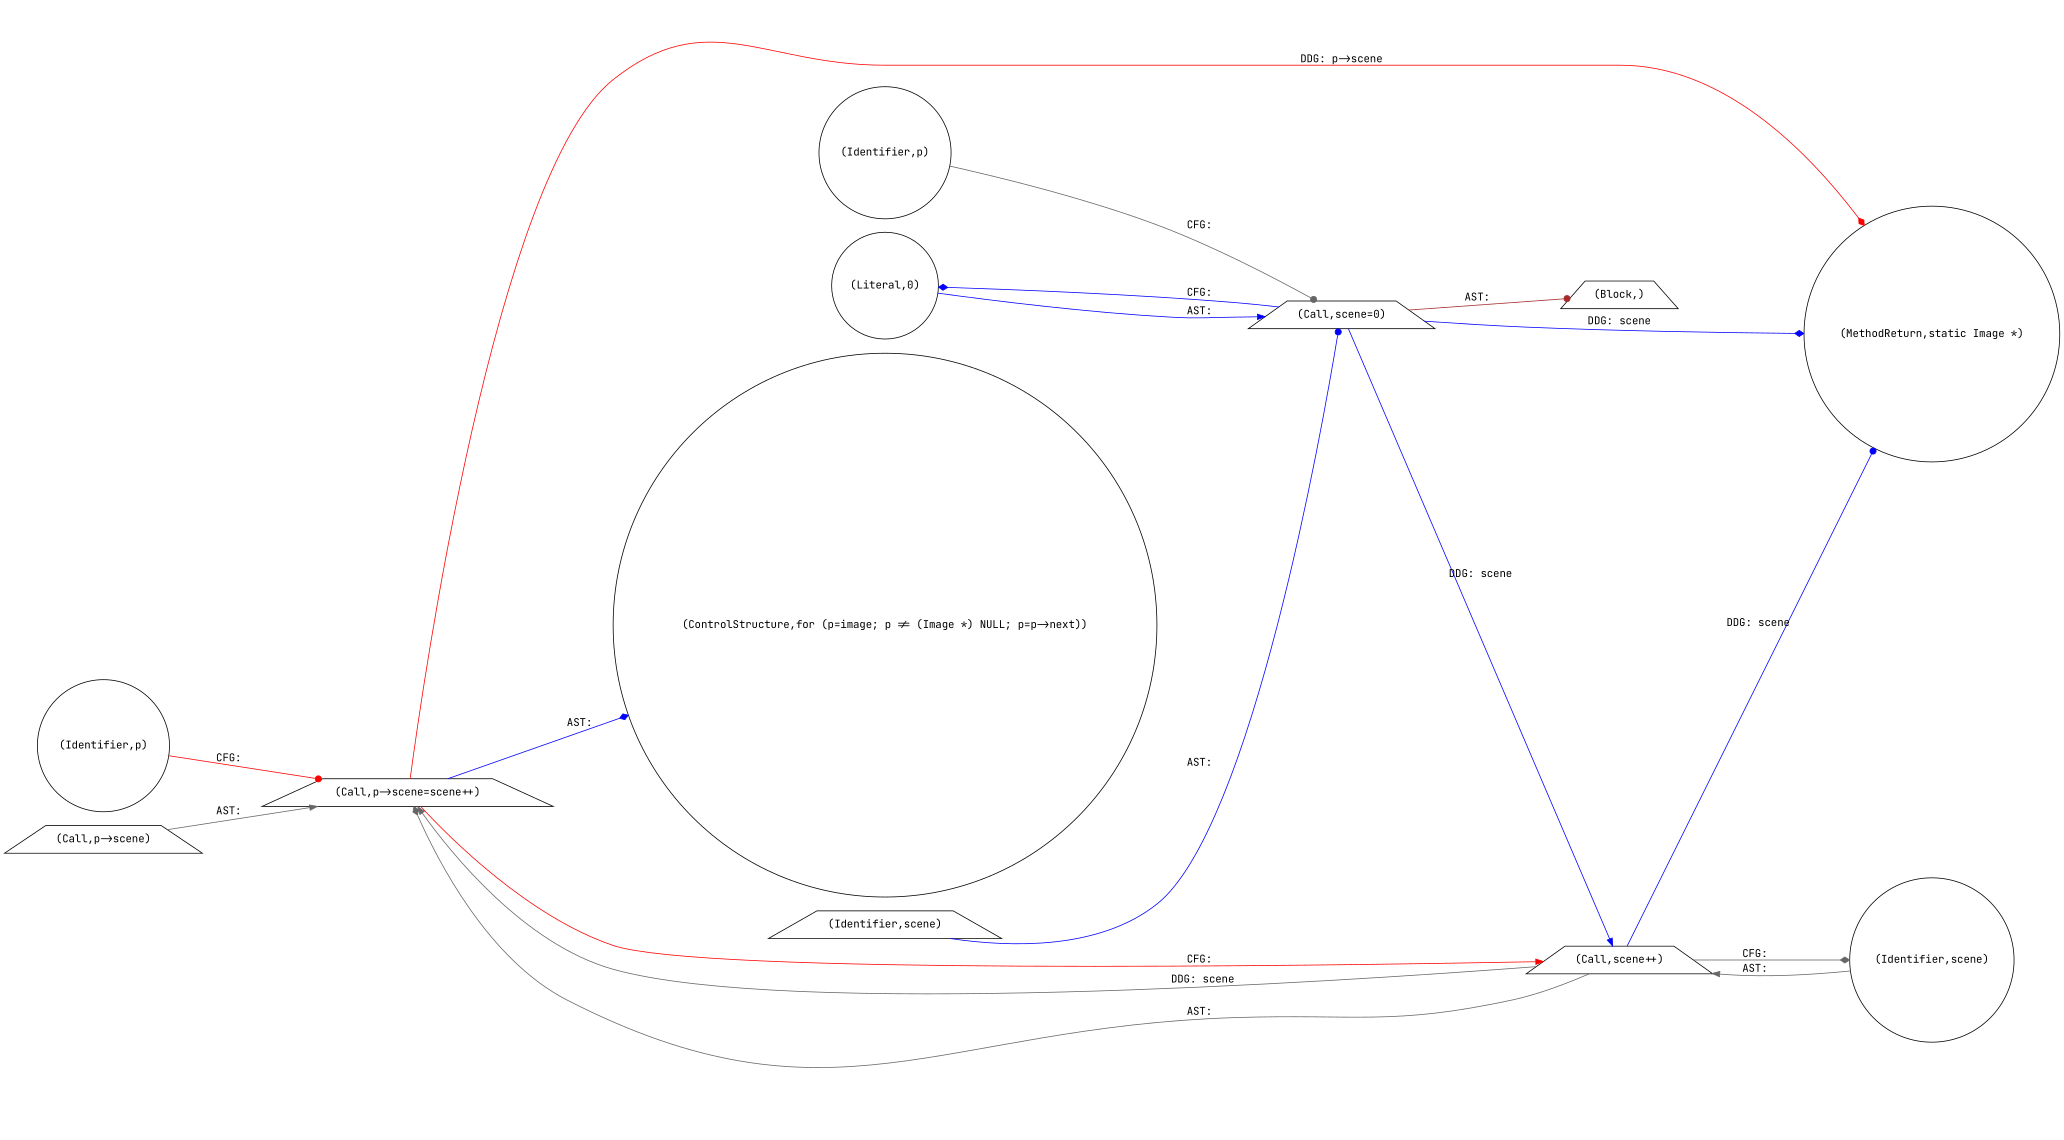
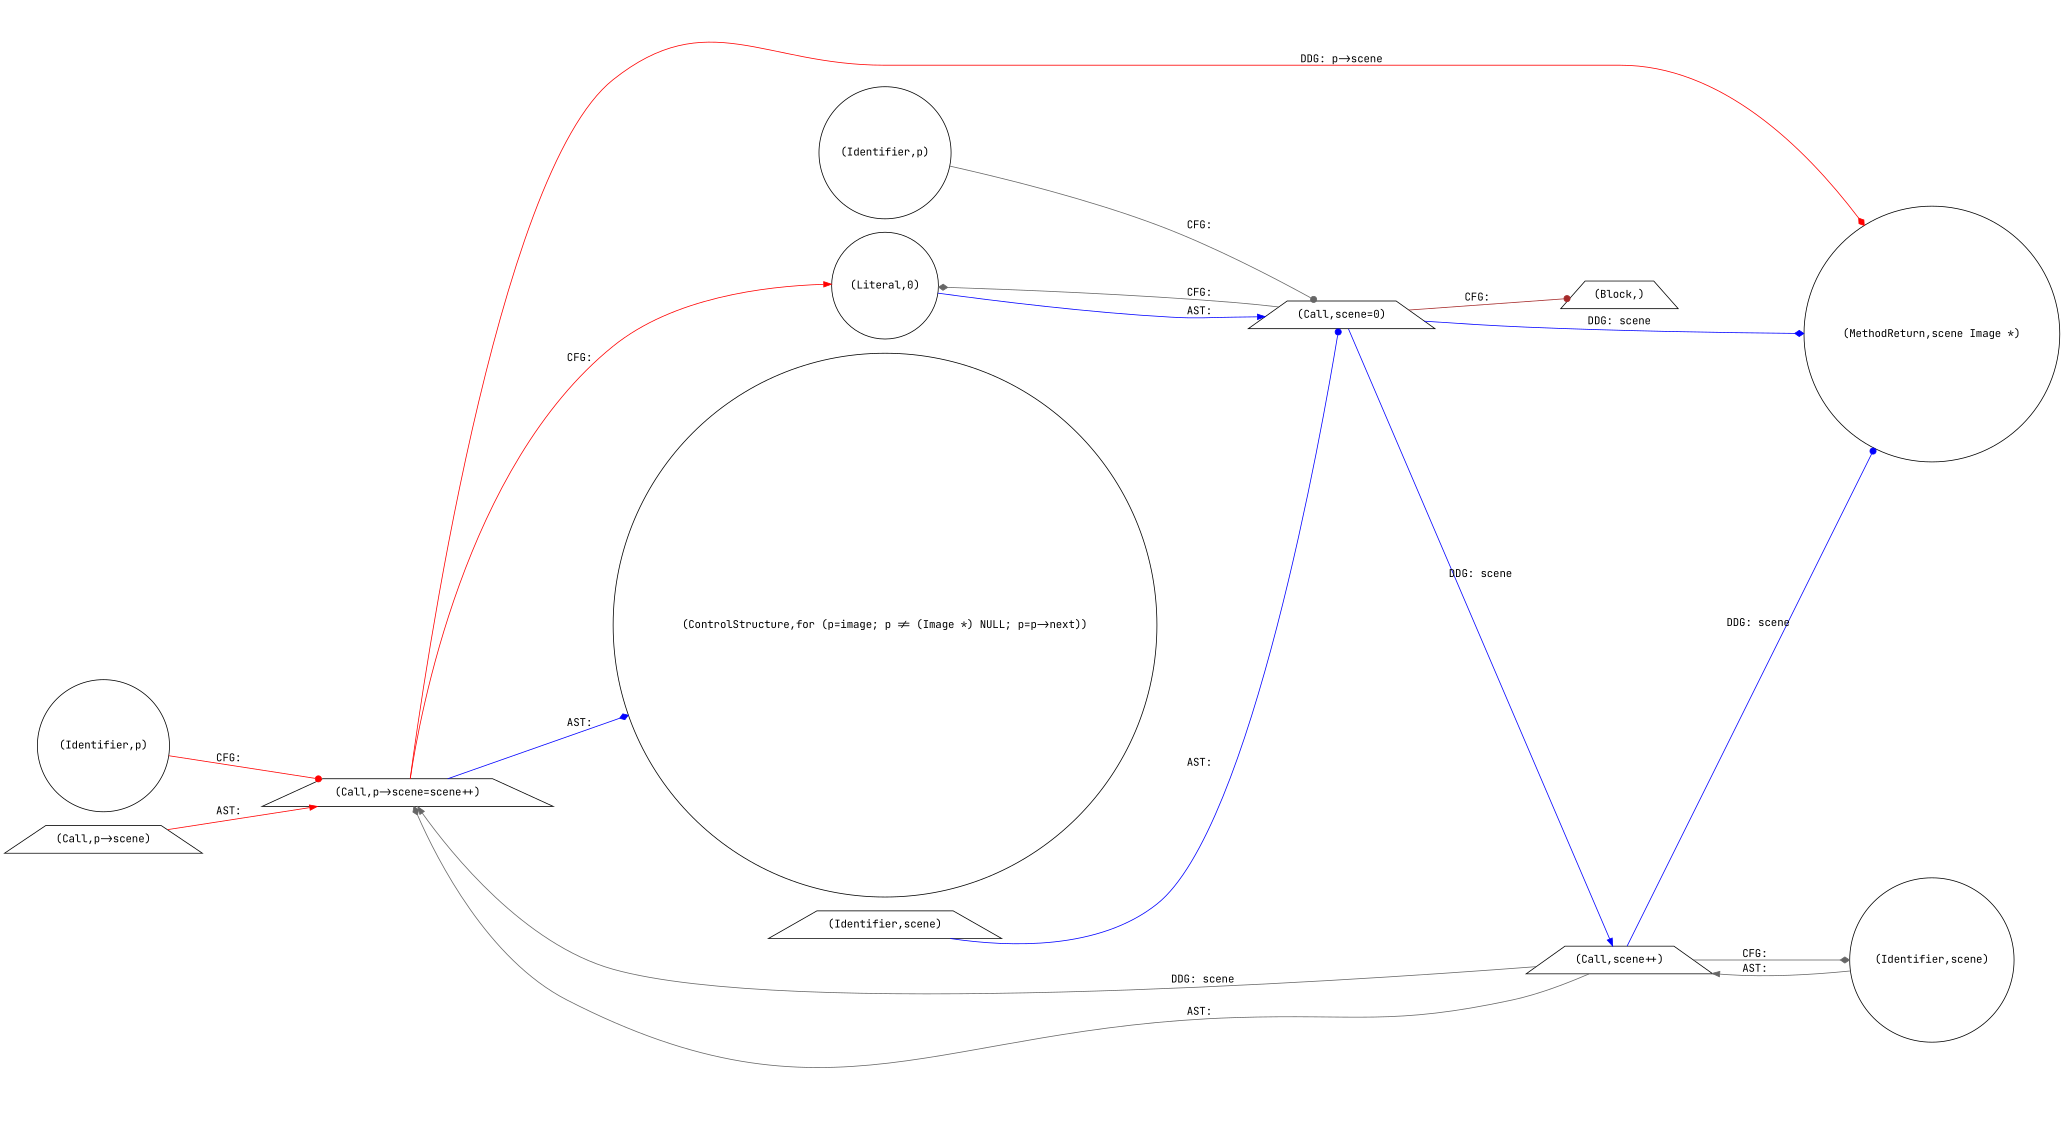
(1114, 295) -> (1114, 295)
(1481, 298) -> (1481, 298)
(1932, 334) -> (1932, 334)
(239, 819) -> (239, 819)
(954, 965) -> (527, 446)
